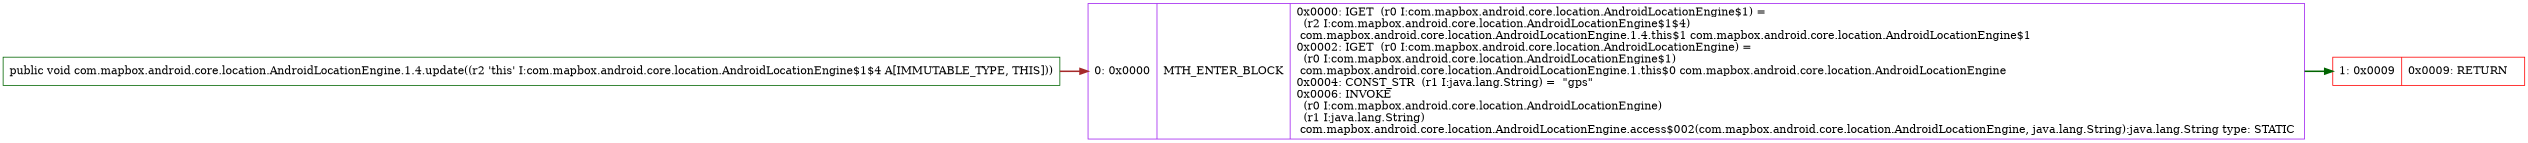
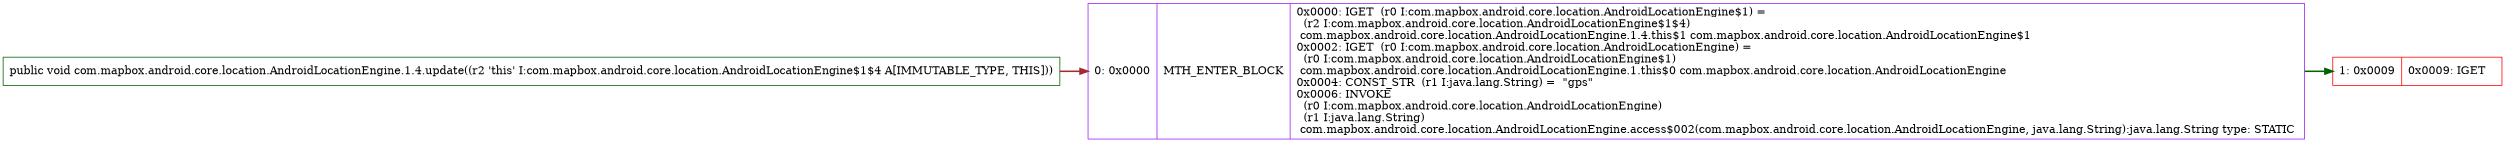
(2463, 71) -> (2452, 71)
